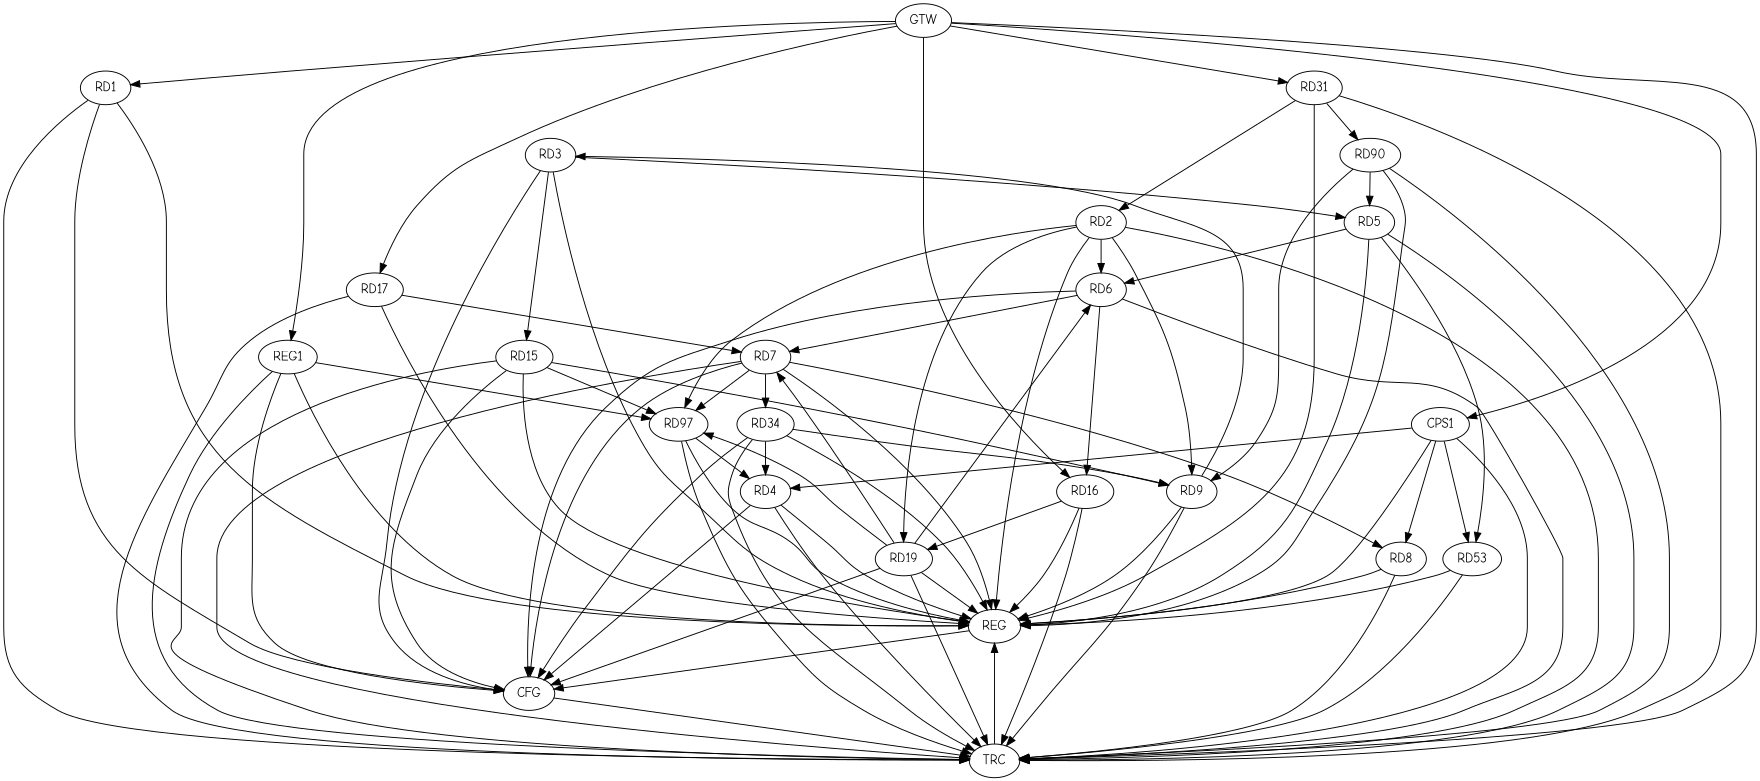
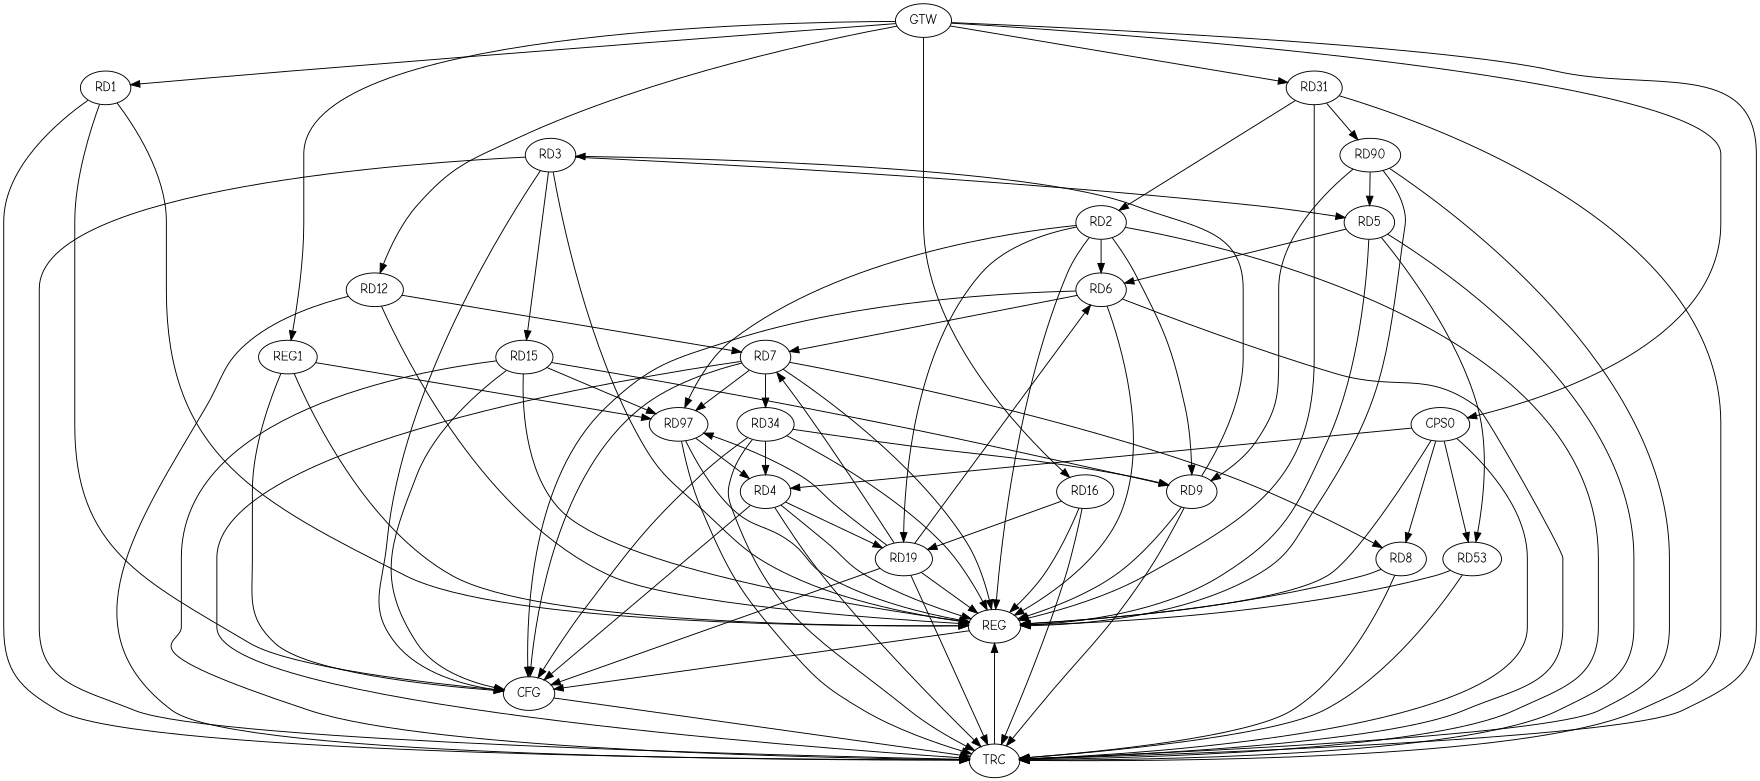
(375, 290) -> (375, 290)
(1094, 386) -> (1131, 470)
(1440, 424) -> (1440, 424)
none -> (830, 523)
(387, 737) -> (57, 674)
